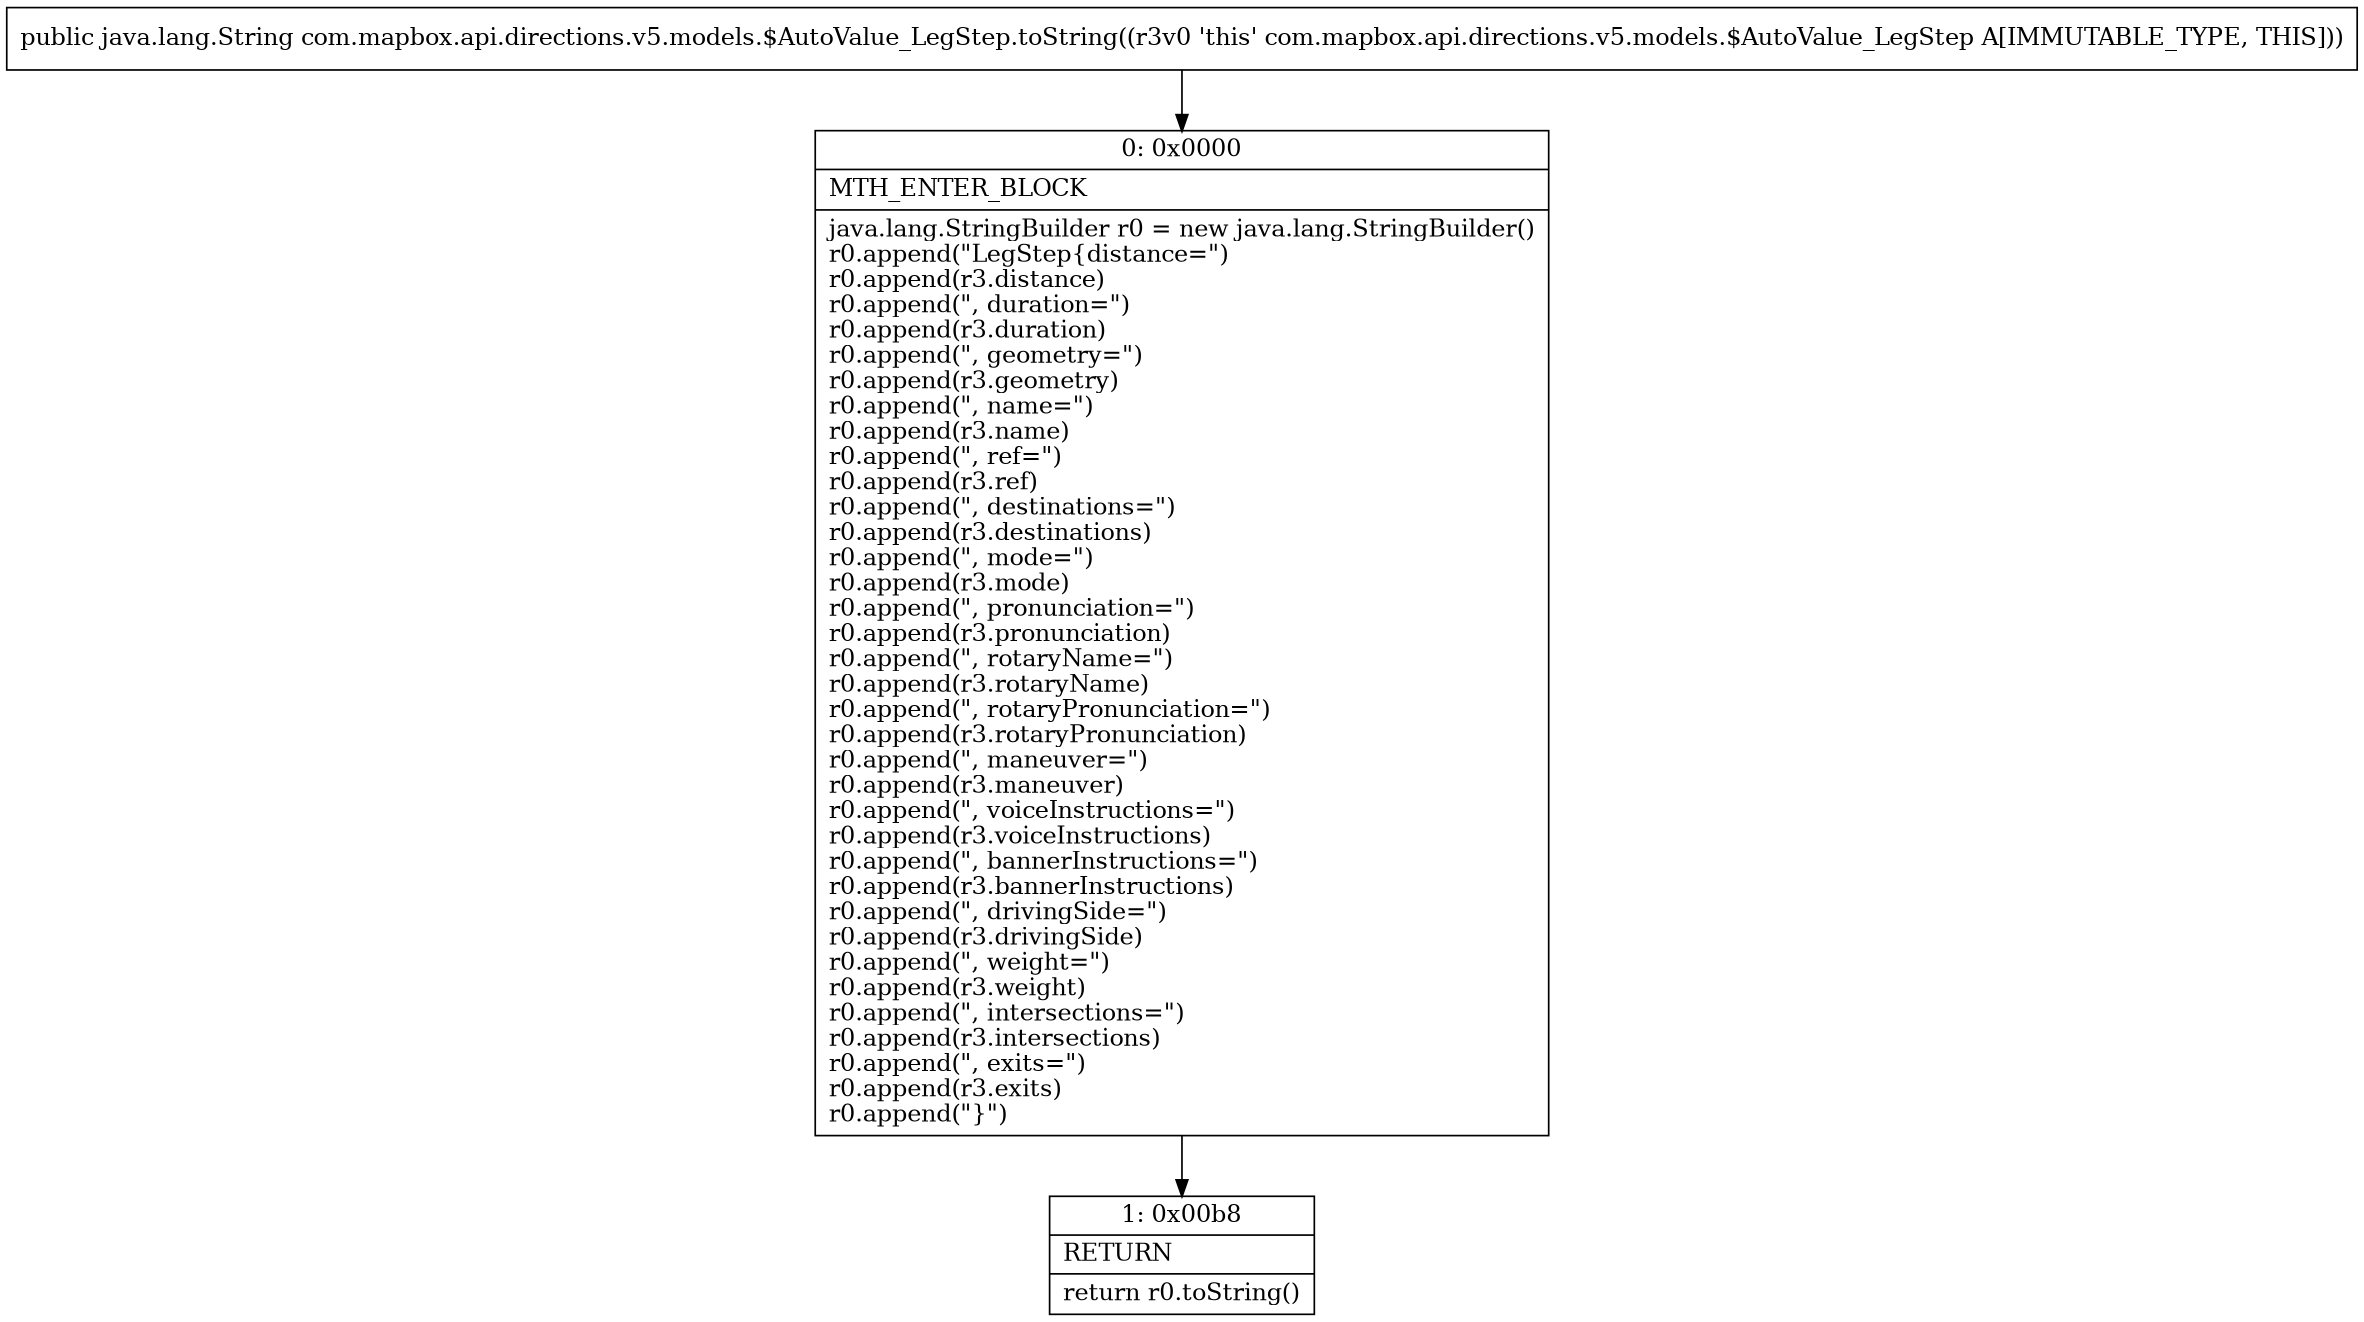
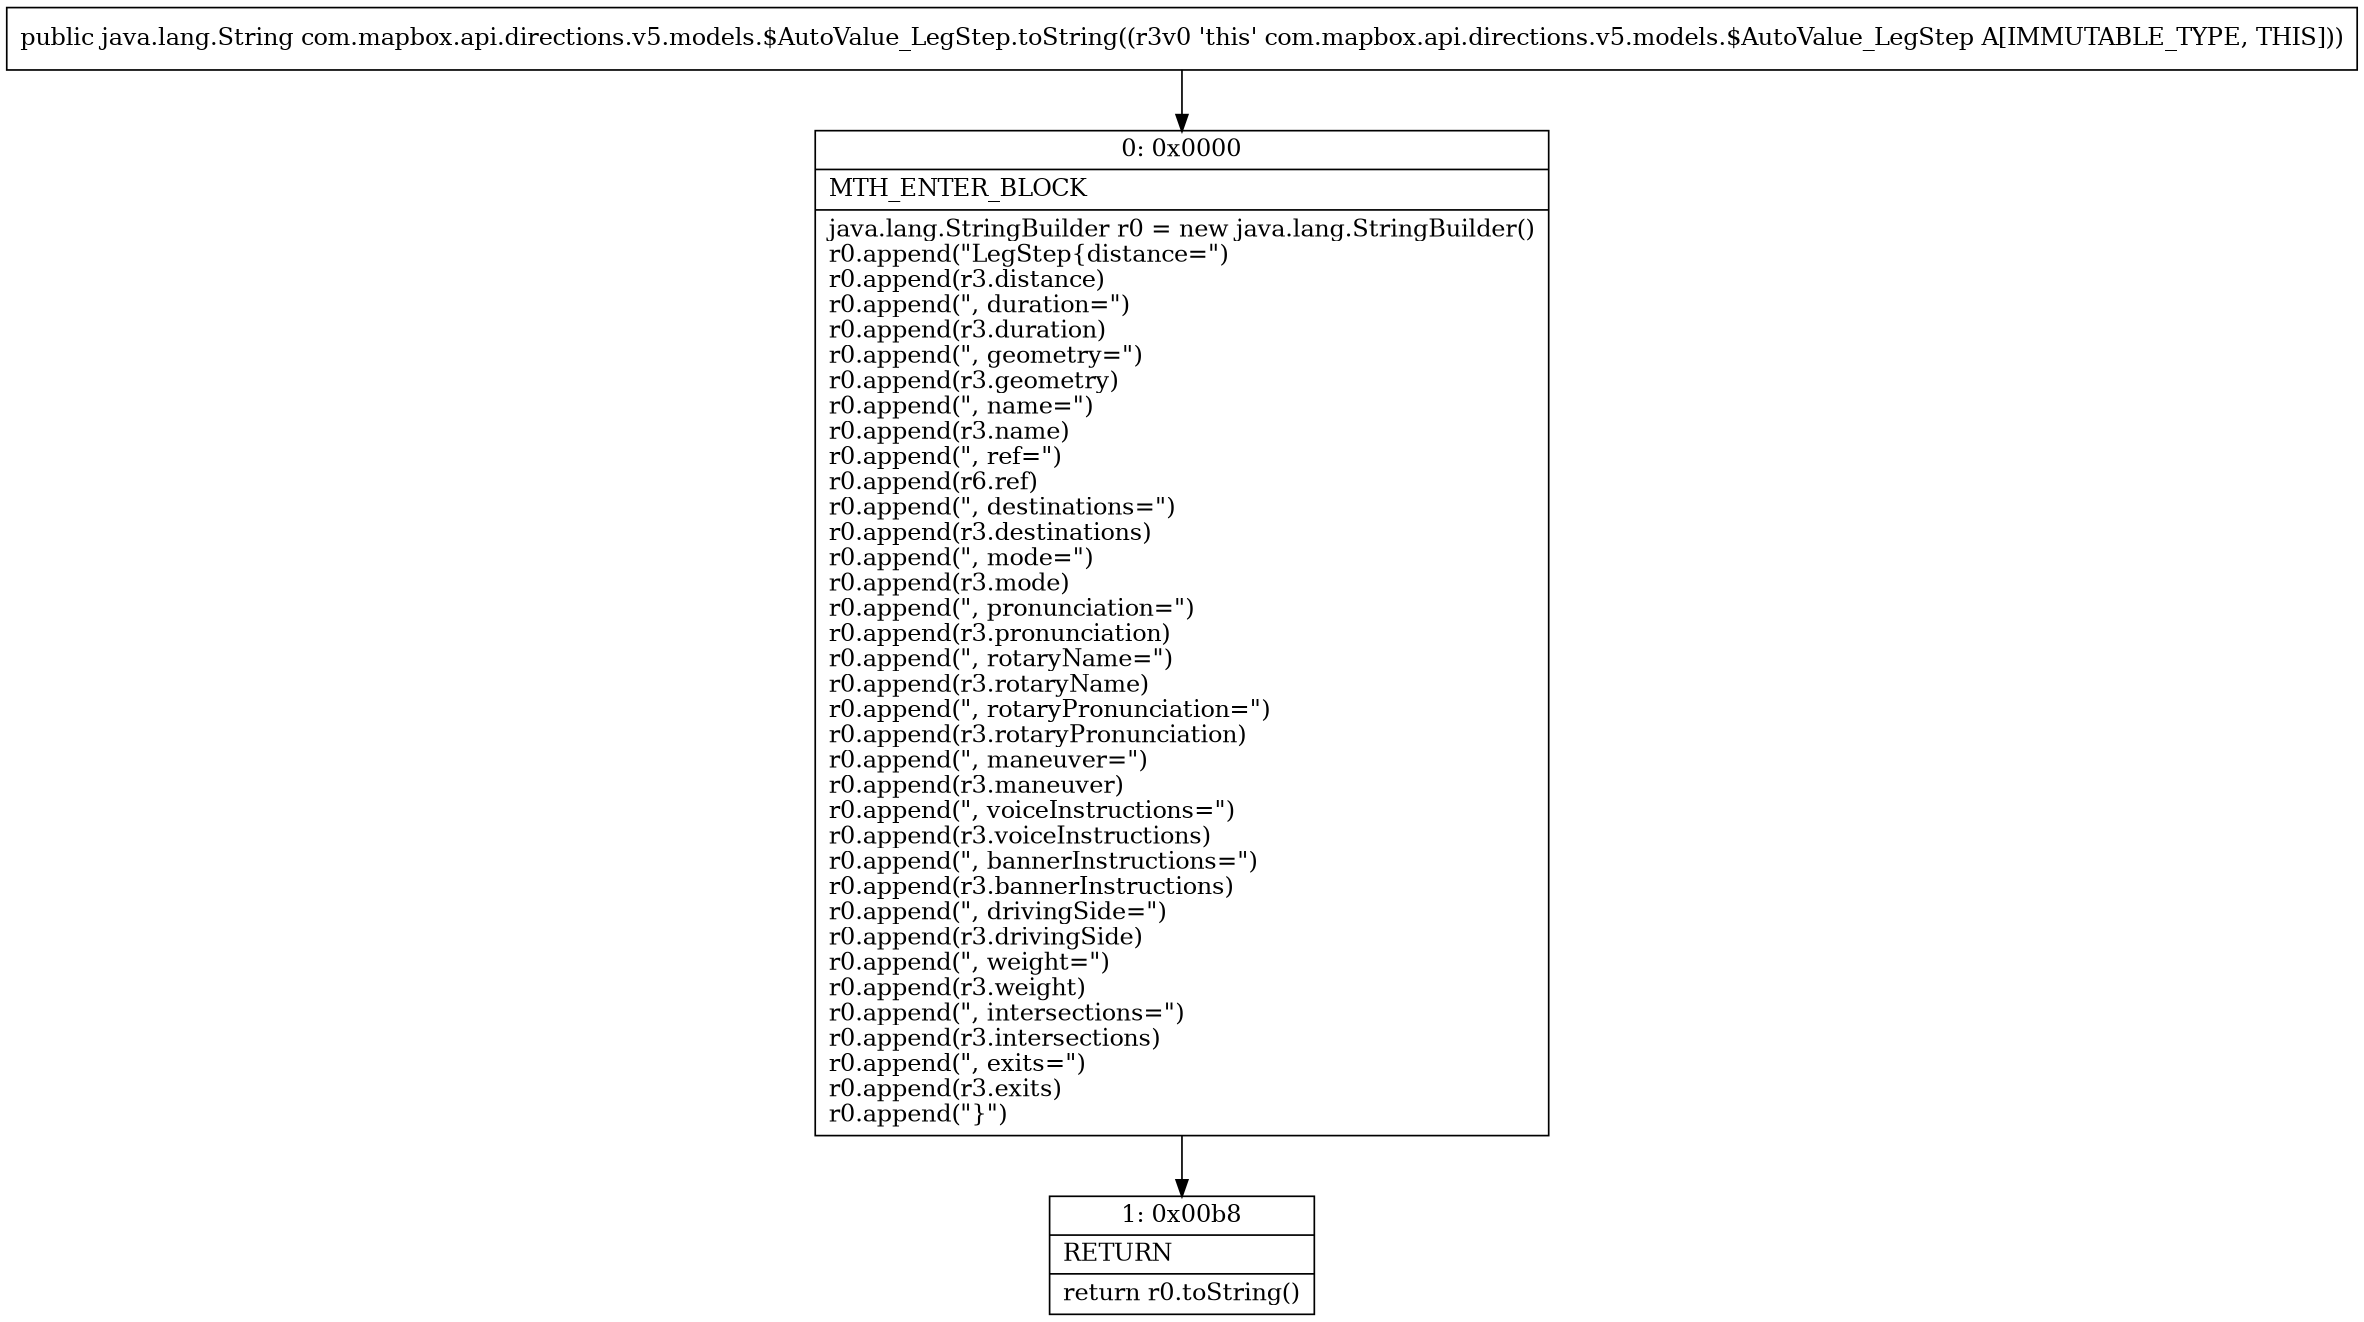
(933, 482) -> (933, 482)
